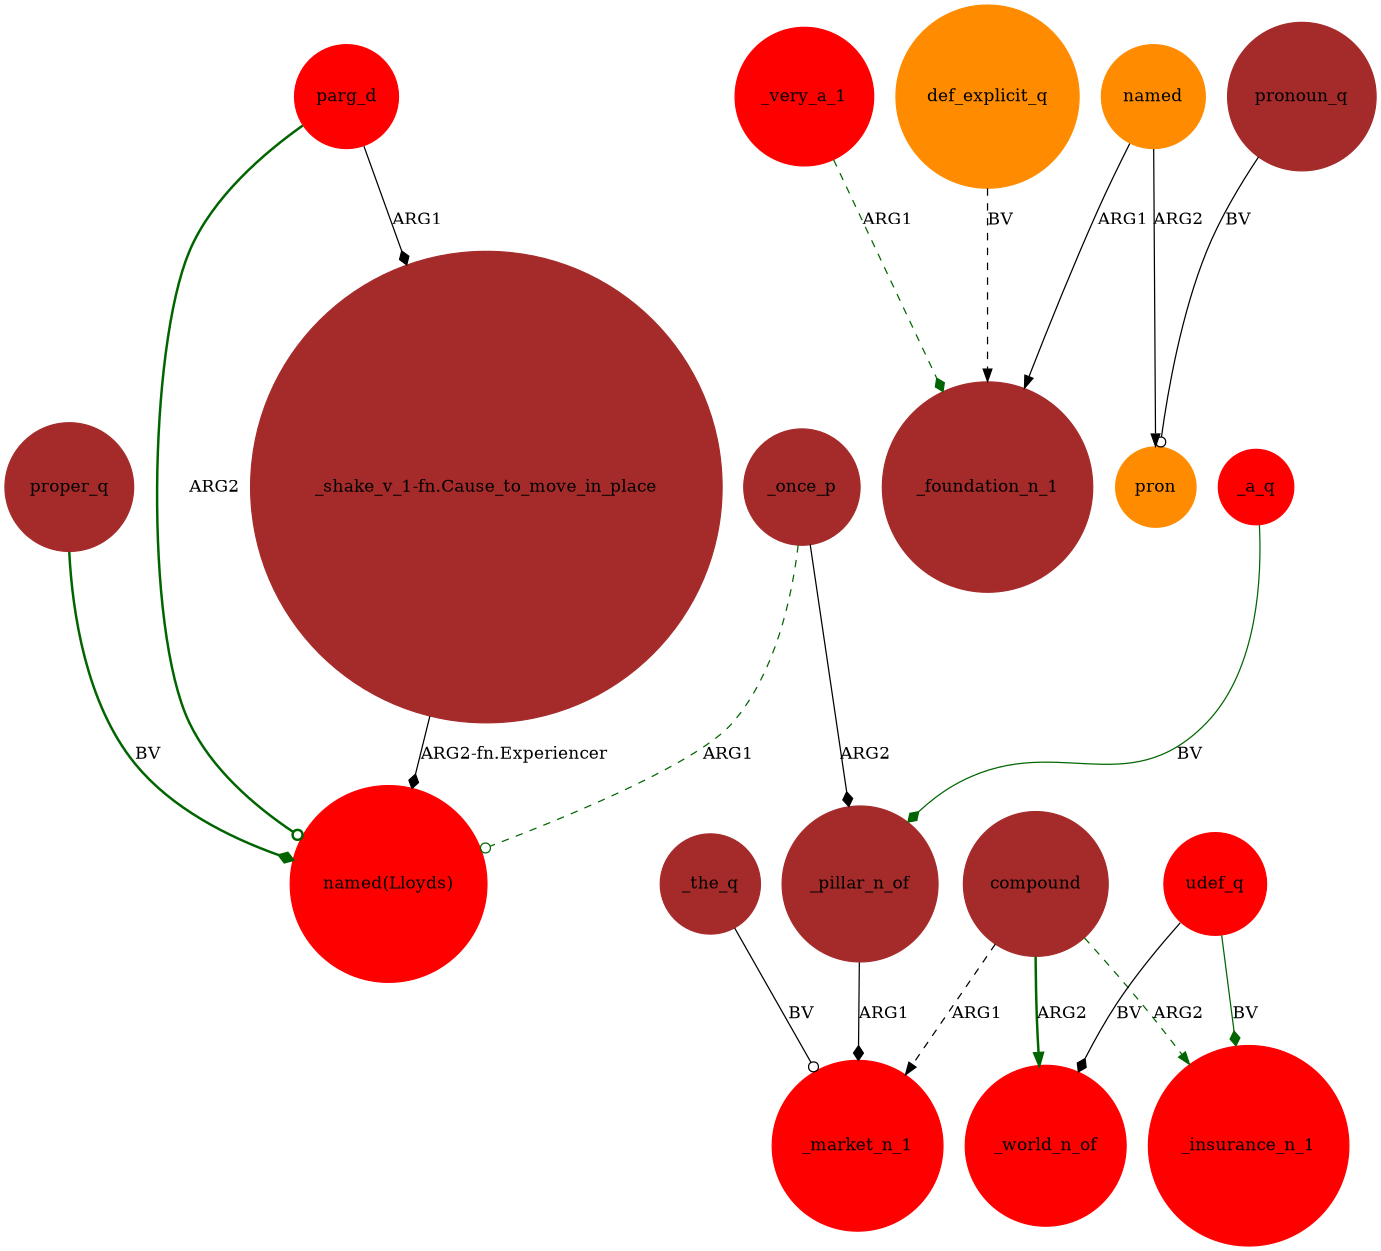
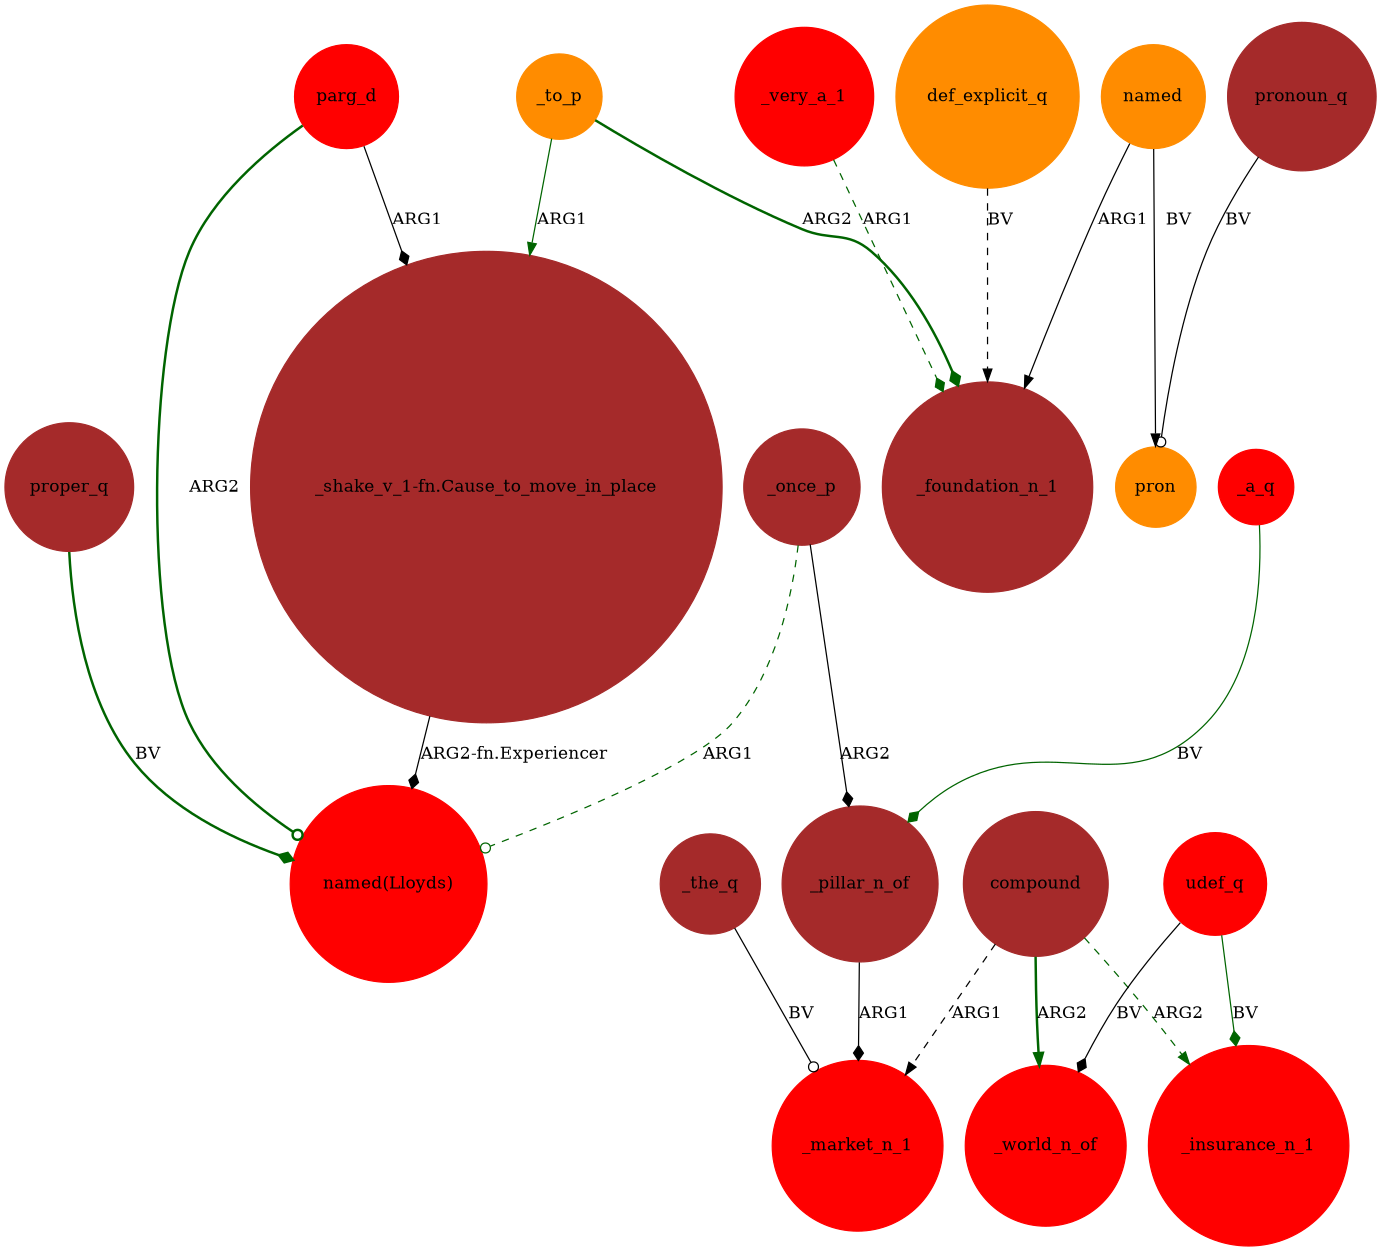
none -> (559, 97)
(1179, 220) -> (1179, 220)
